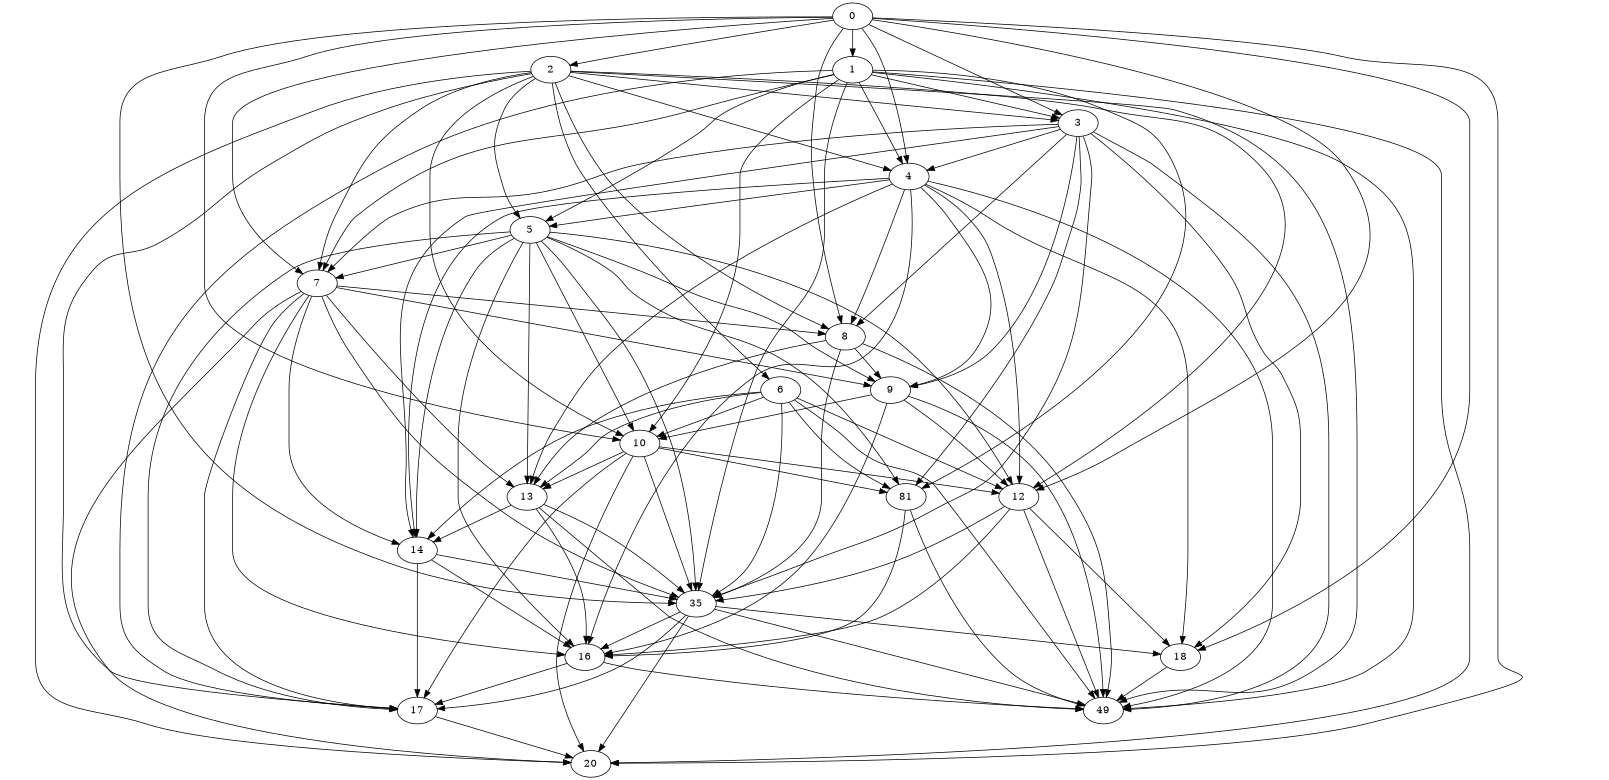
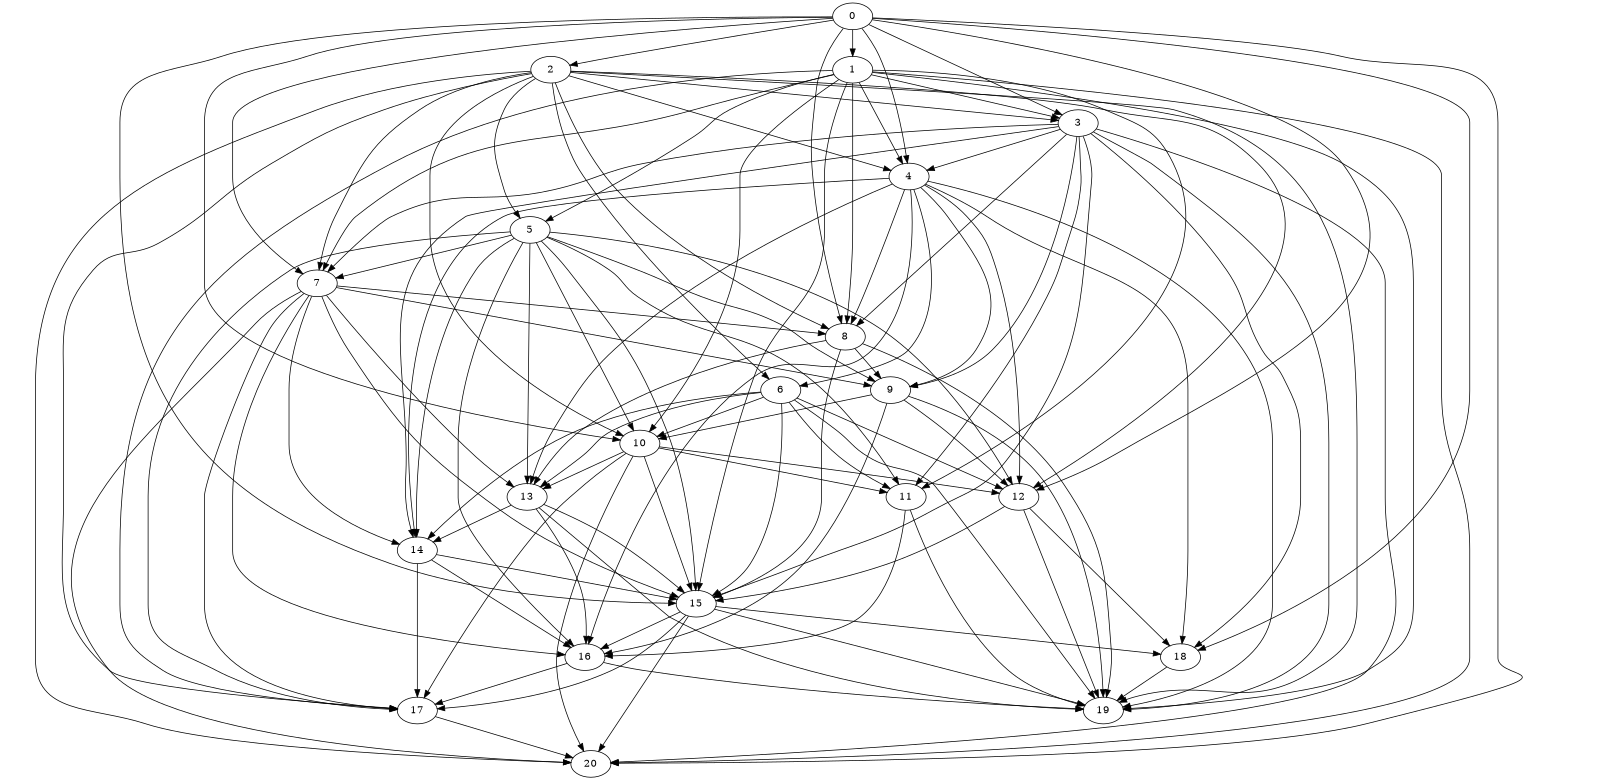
none -> (853, 194)
(723, 202) -> (923, 324)
(906, 497) -> (906, 497)
(696, 604) -> (696, 604)
(885, 615) -> none
none -> (1382, 651)
(1103, 711) -> (1103, 711)
